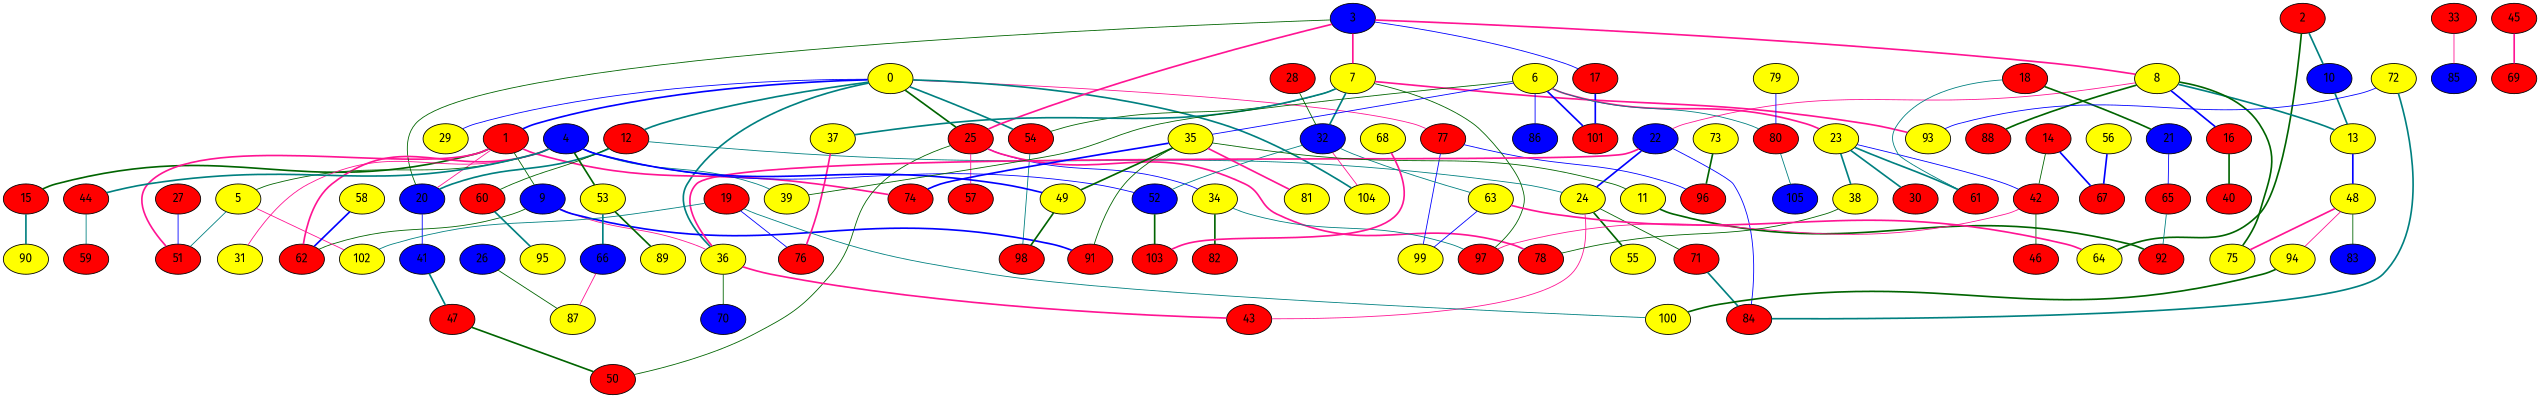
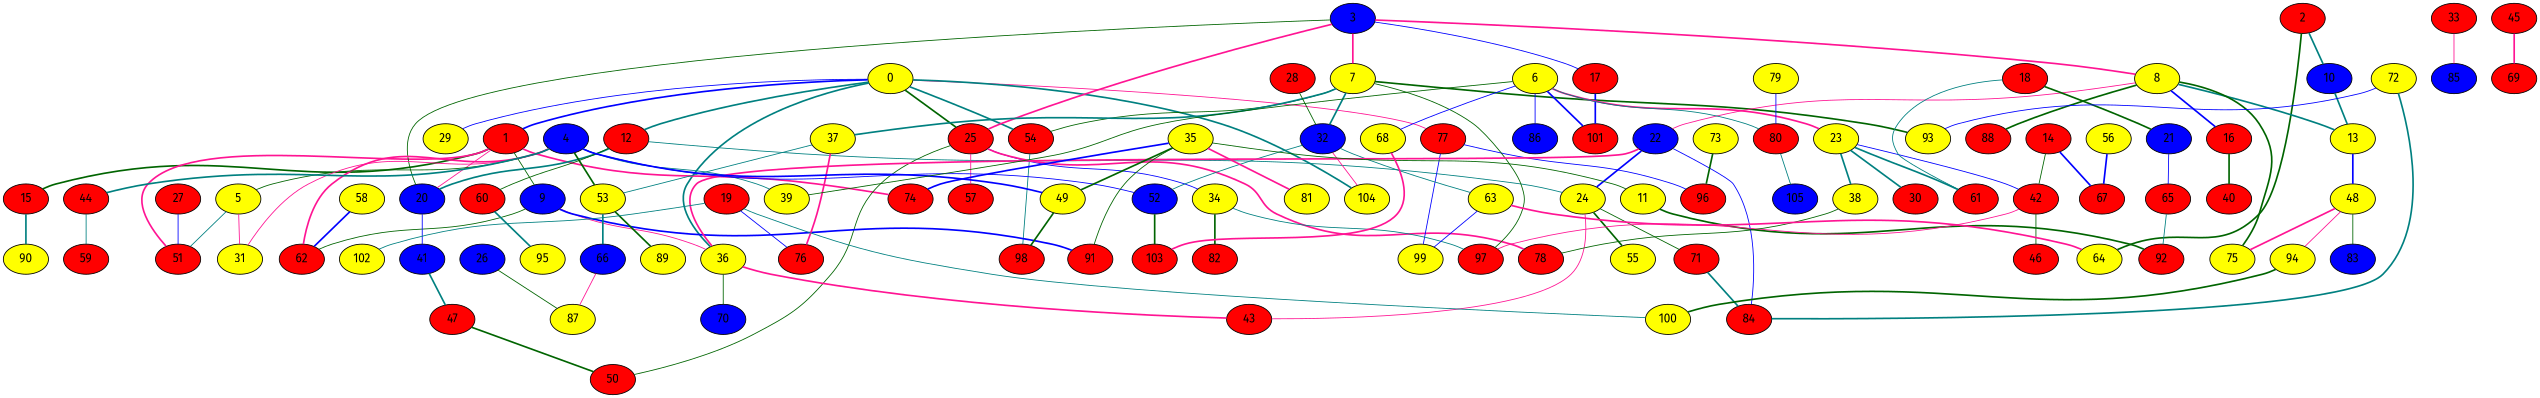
(1562, 98) -> (1562, 98)
(1363, 109) -> (1457, 106)
none -> (718, 169)
(300, 229) -> (239, 229)
